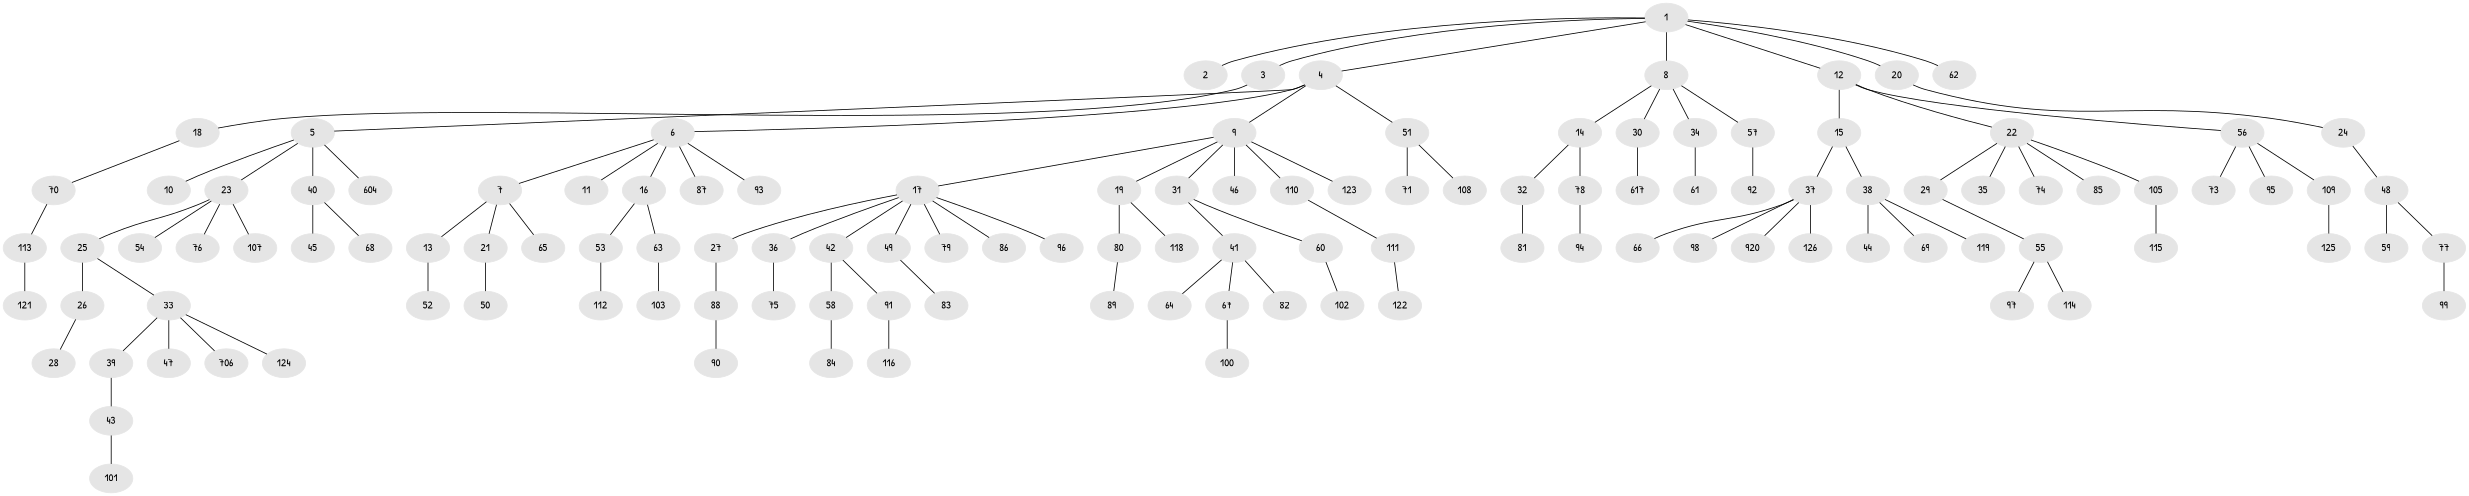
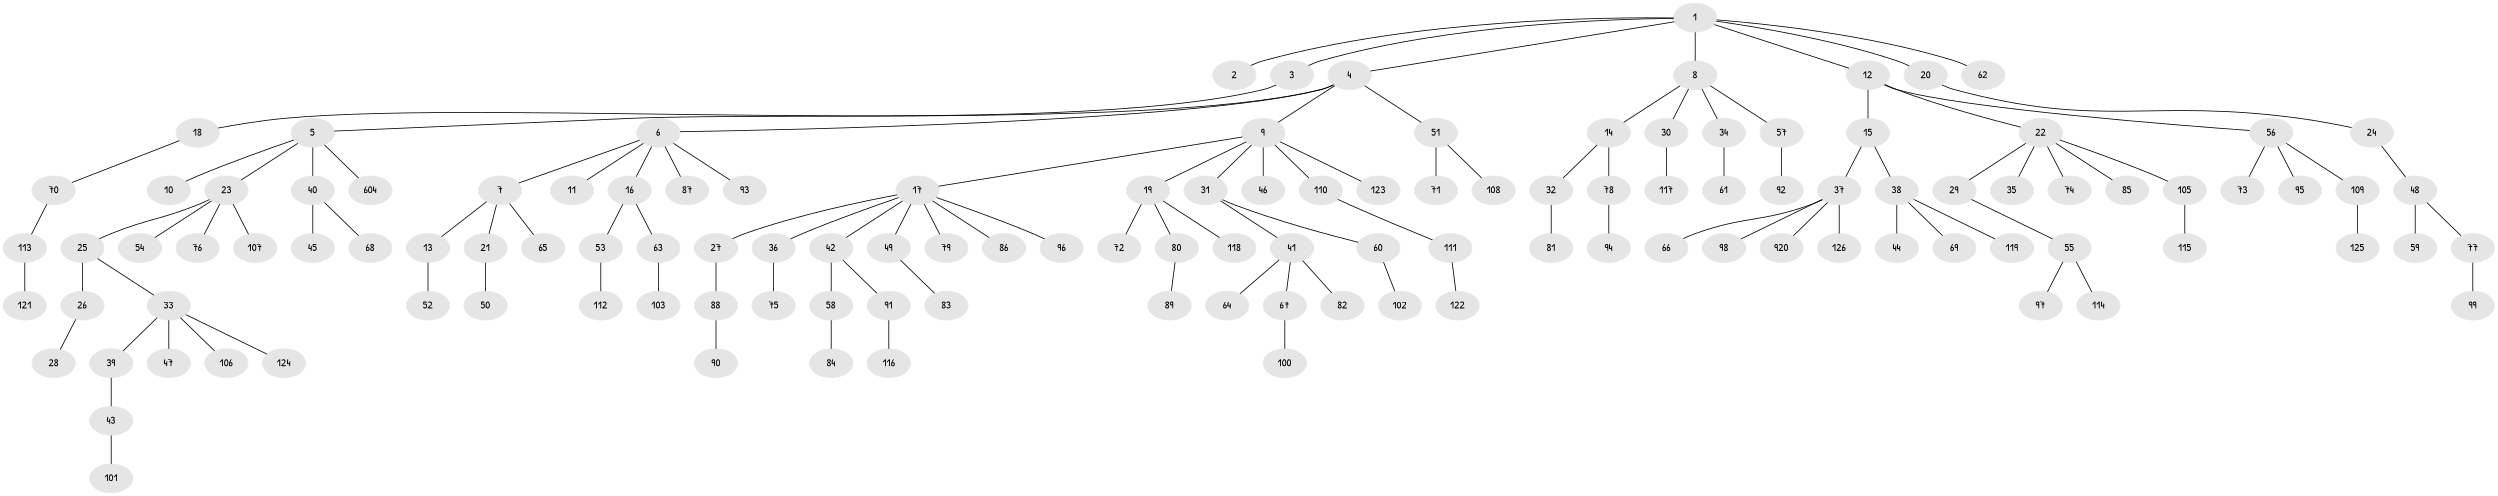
(1638, 190) -> (1666, 190)
none -> (1119, 248)
(226, 363) -> (226, 363)
